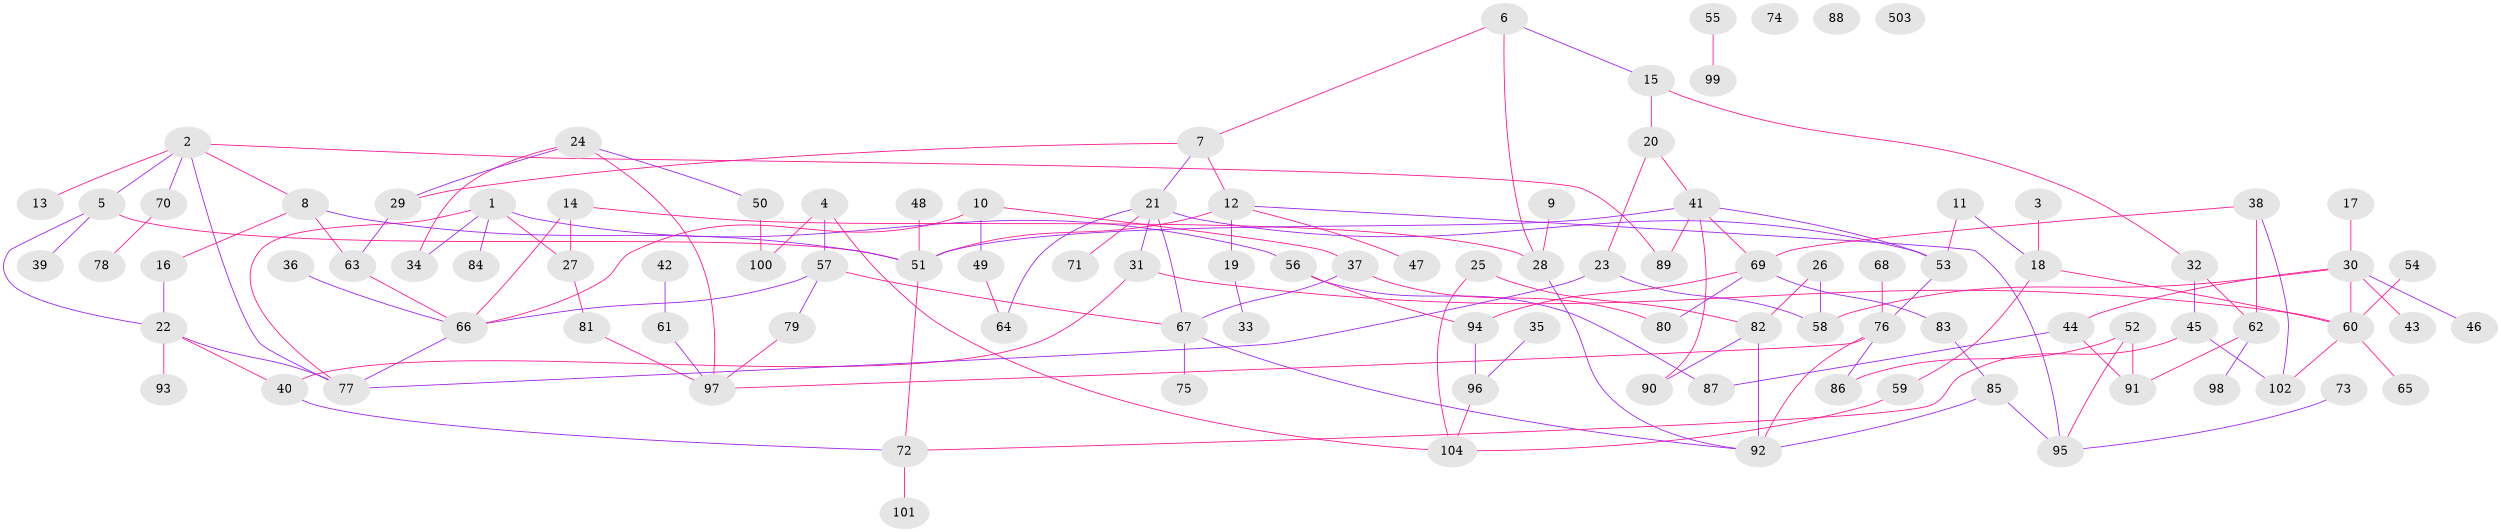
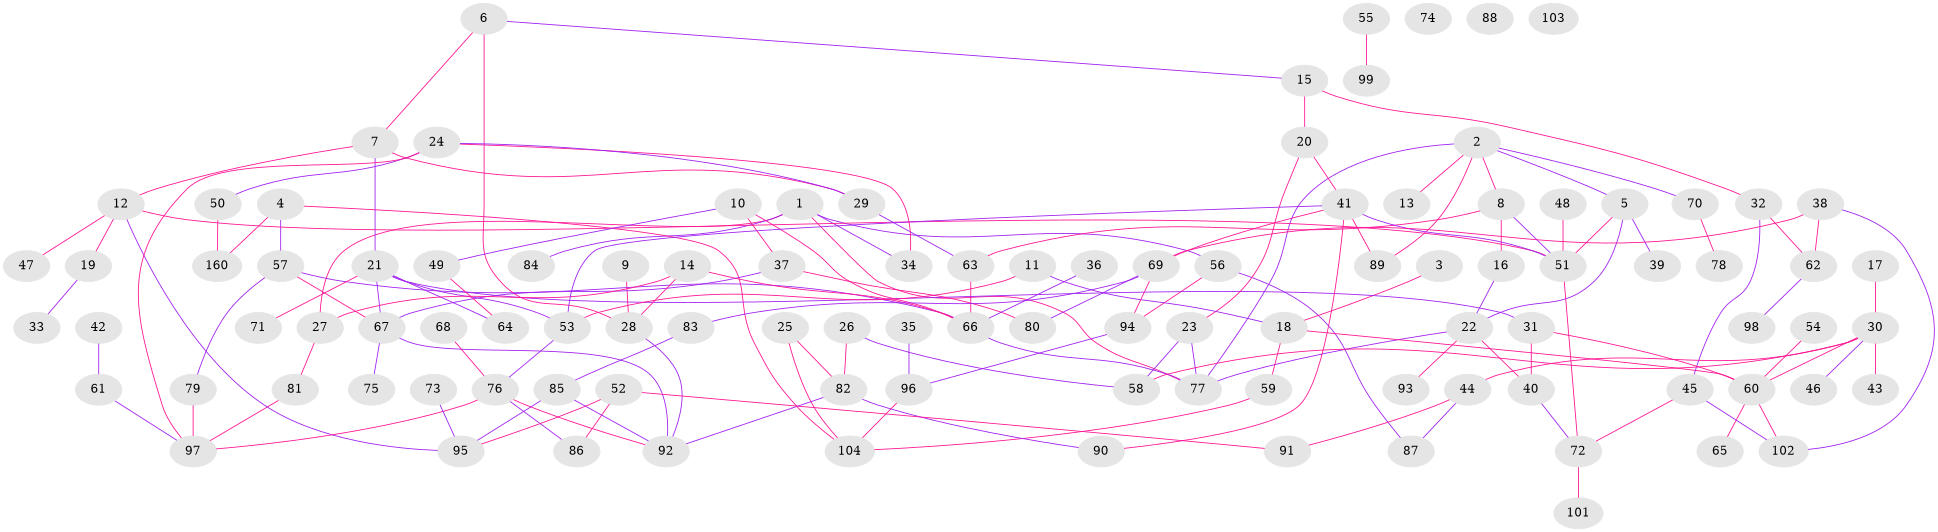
(1900, 19) -> (1554, 19)
(761, 266) -> (217, 266)
(2195, 359) -> none
